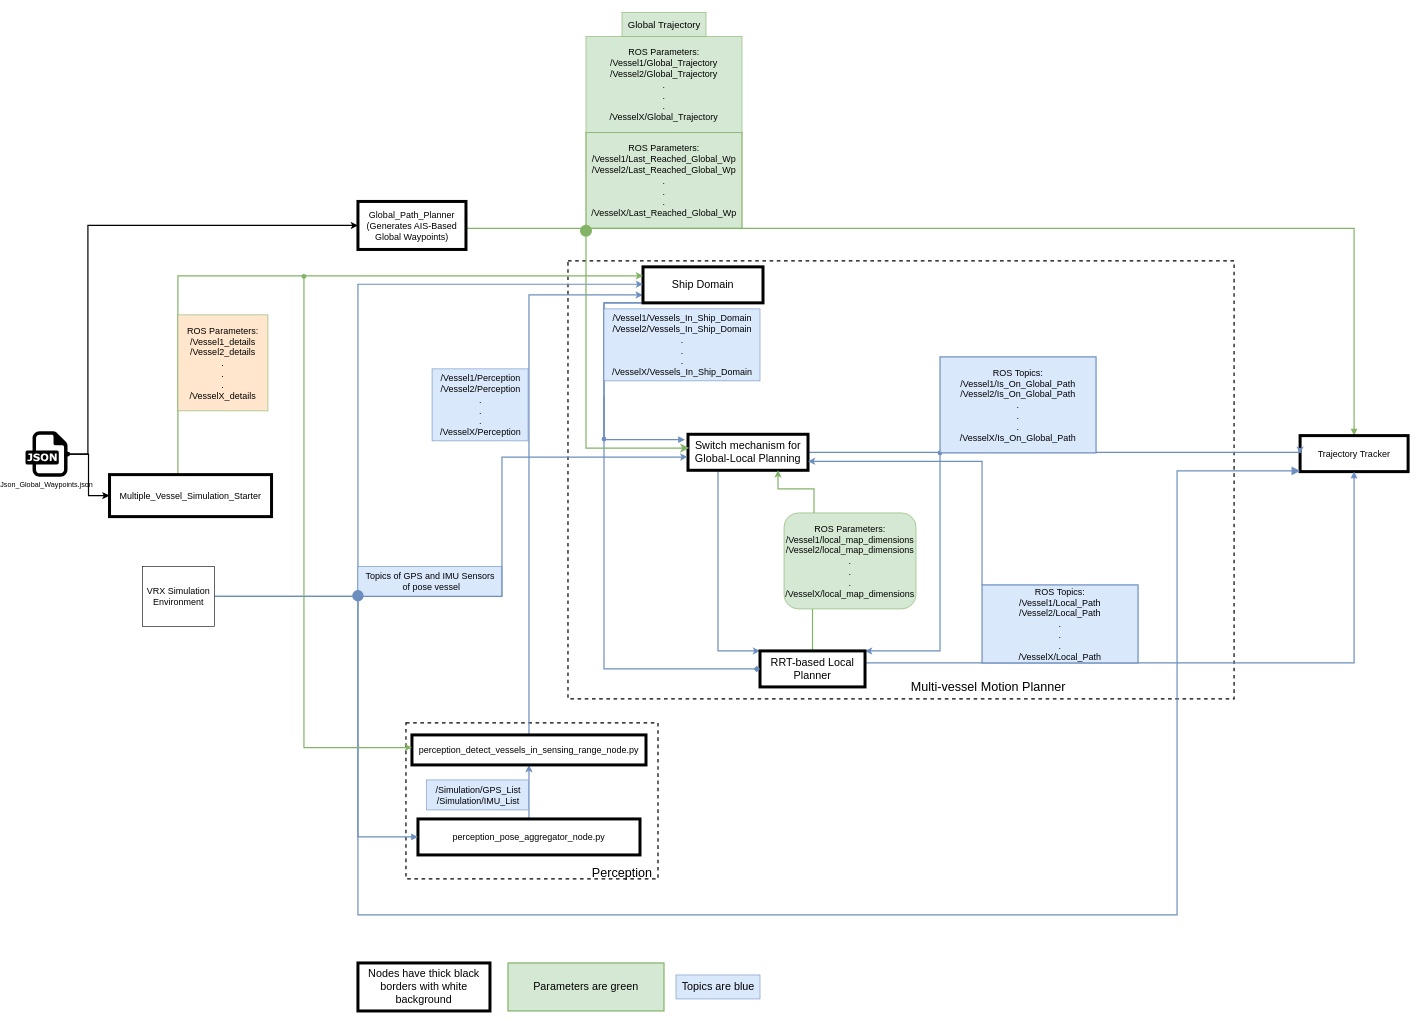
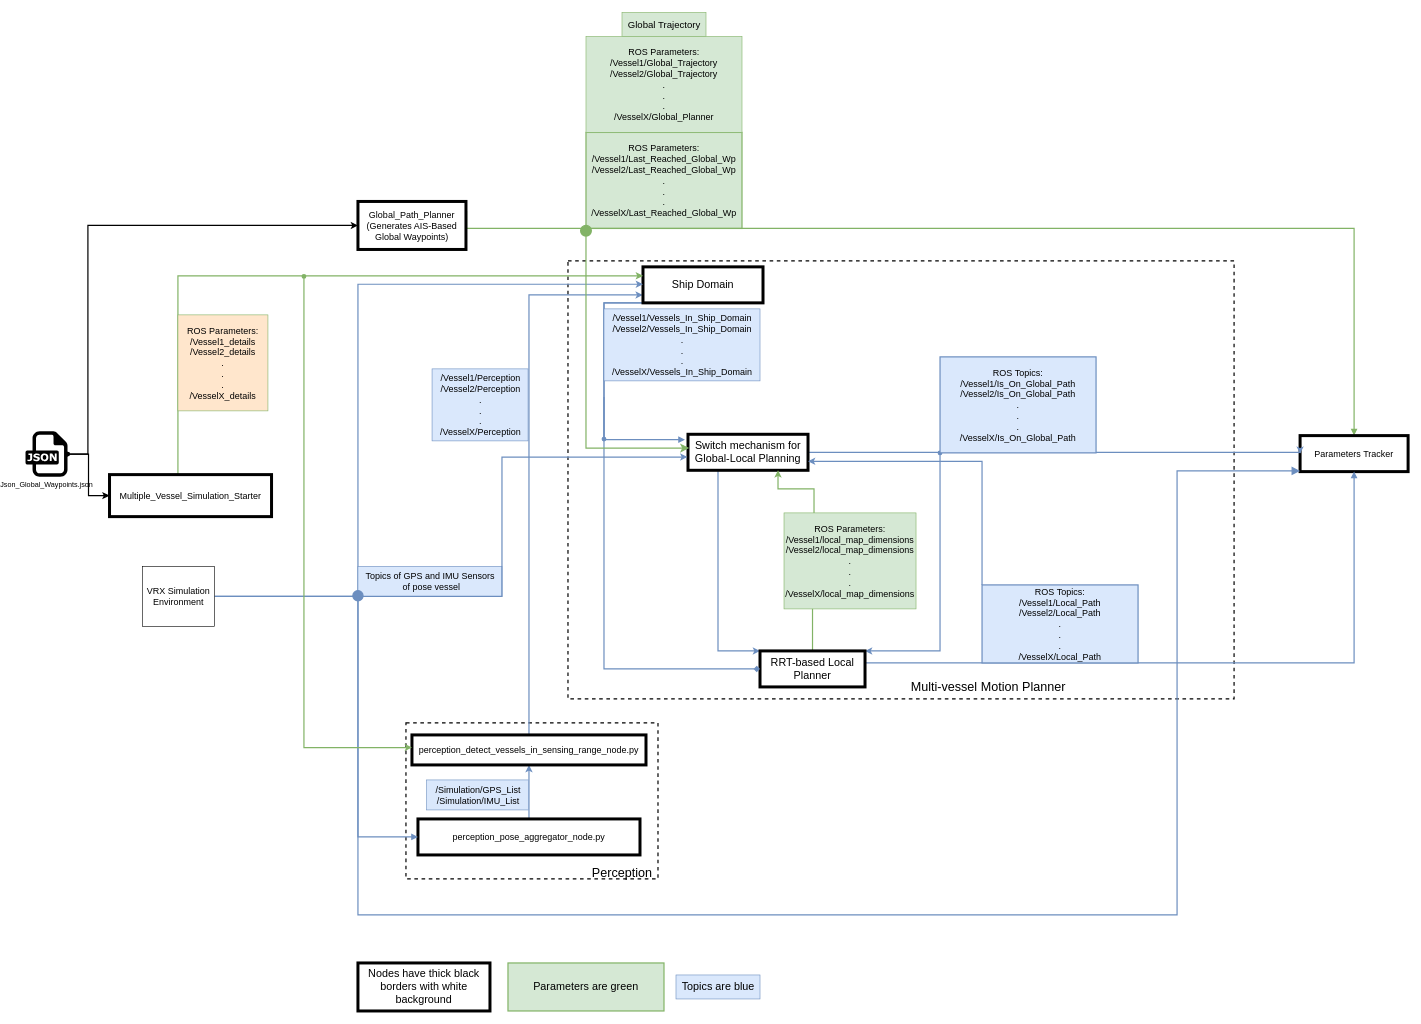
(664, 84) -> (664, 84)
(1354, 453) -> (1354, 453)
(850, 561) -> (850, 561)
